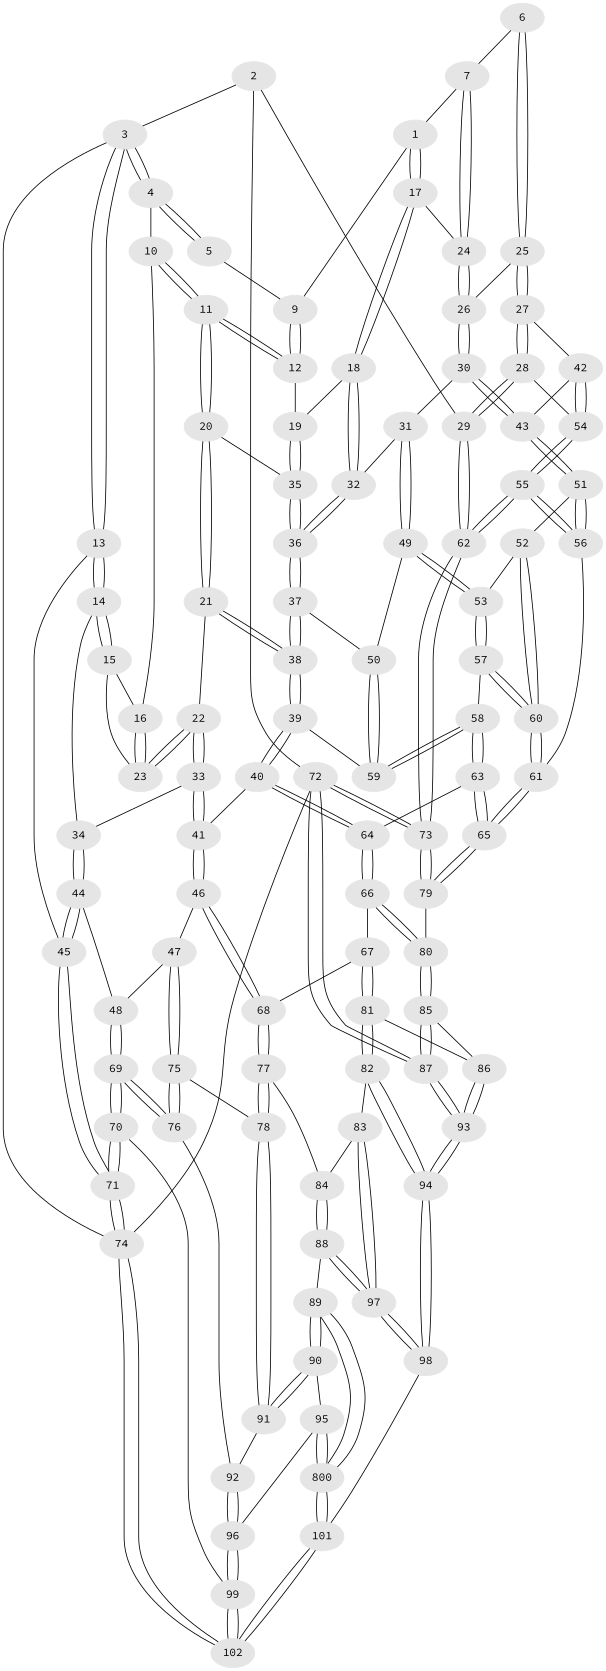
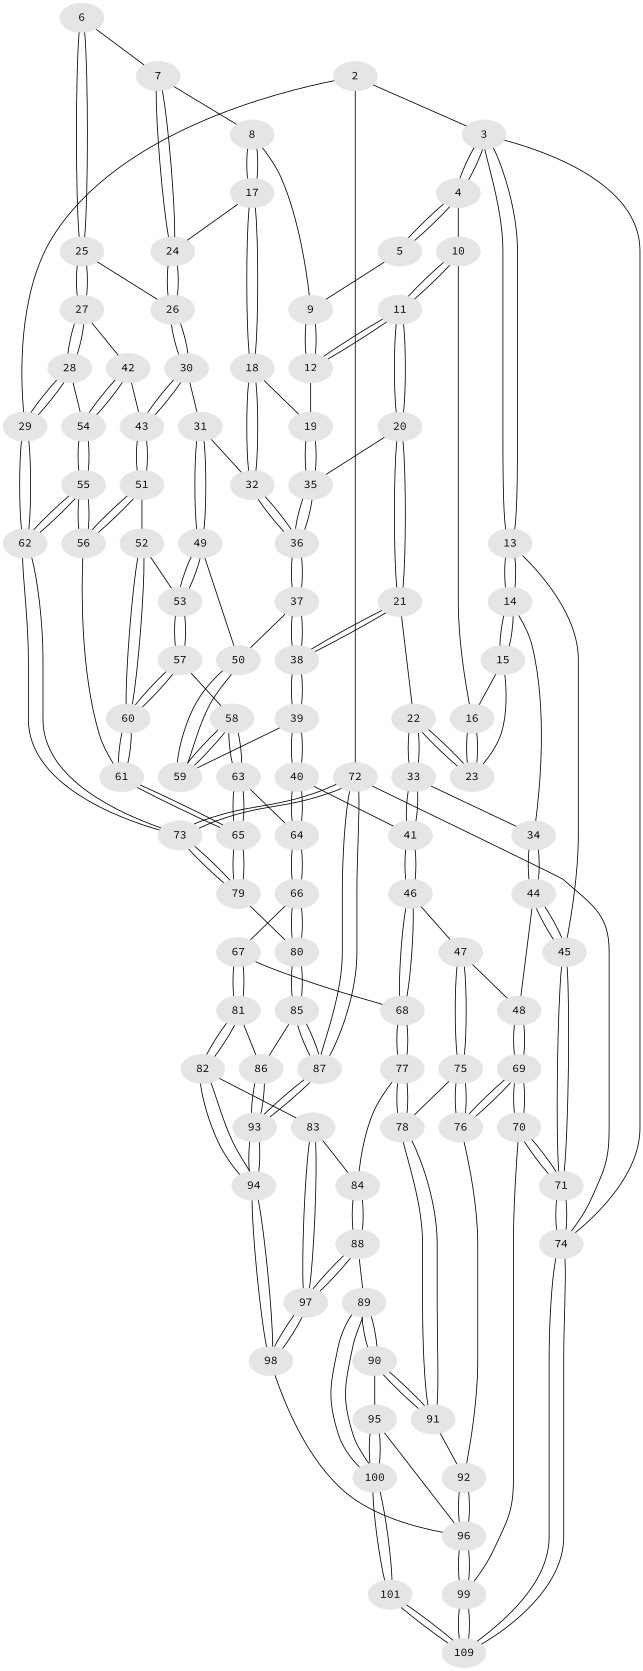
(415, 135) -> (252, 135)
(377, 1450) -> (334, 1481)
(322, 1478) -> (375, 1478)
(233, 1653) -> (464, 1653)
